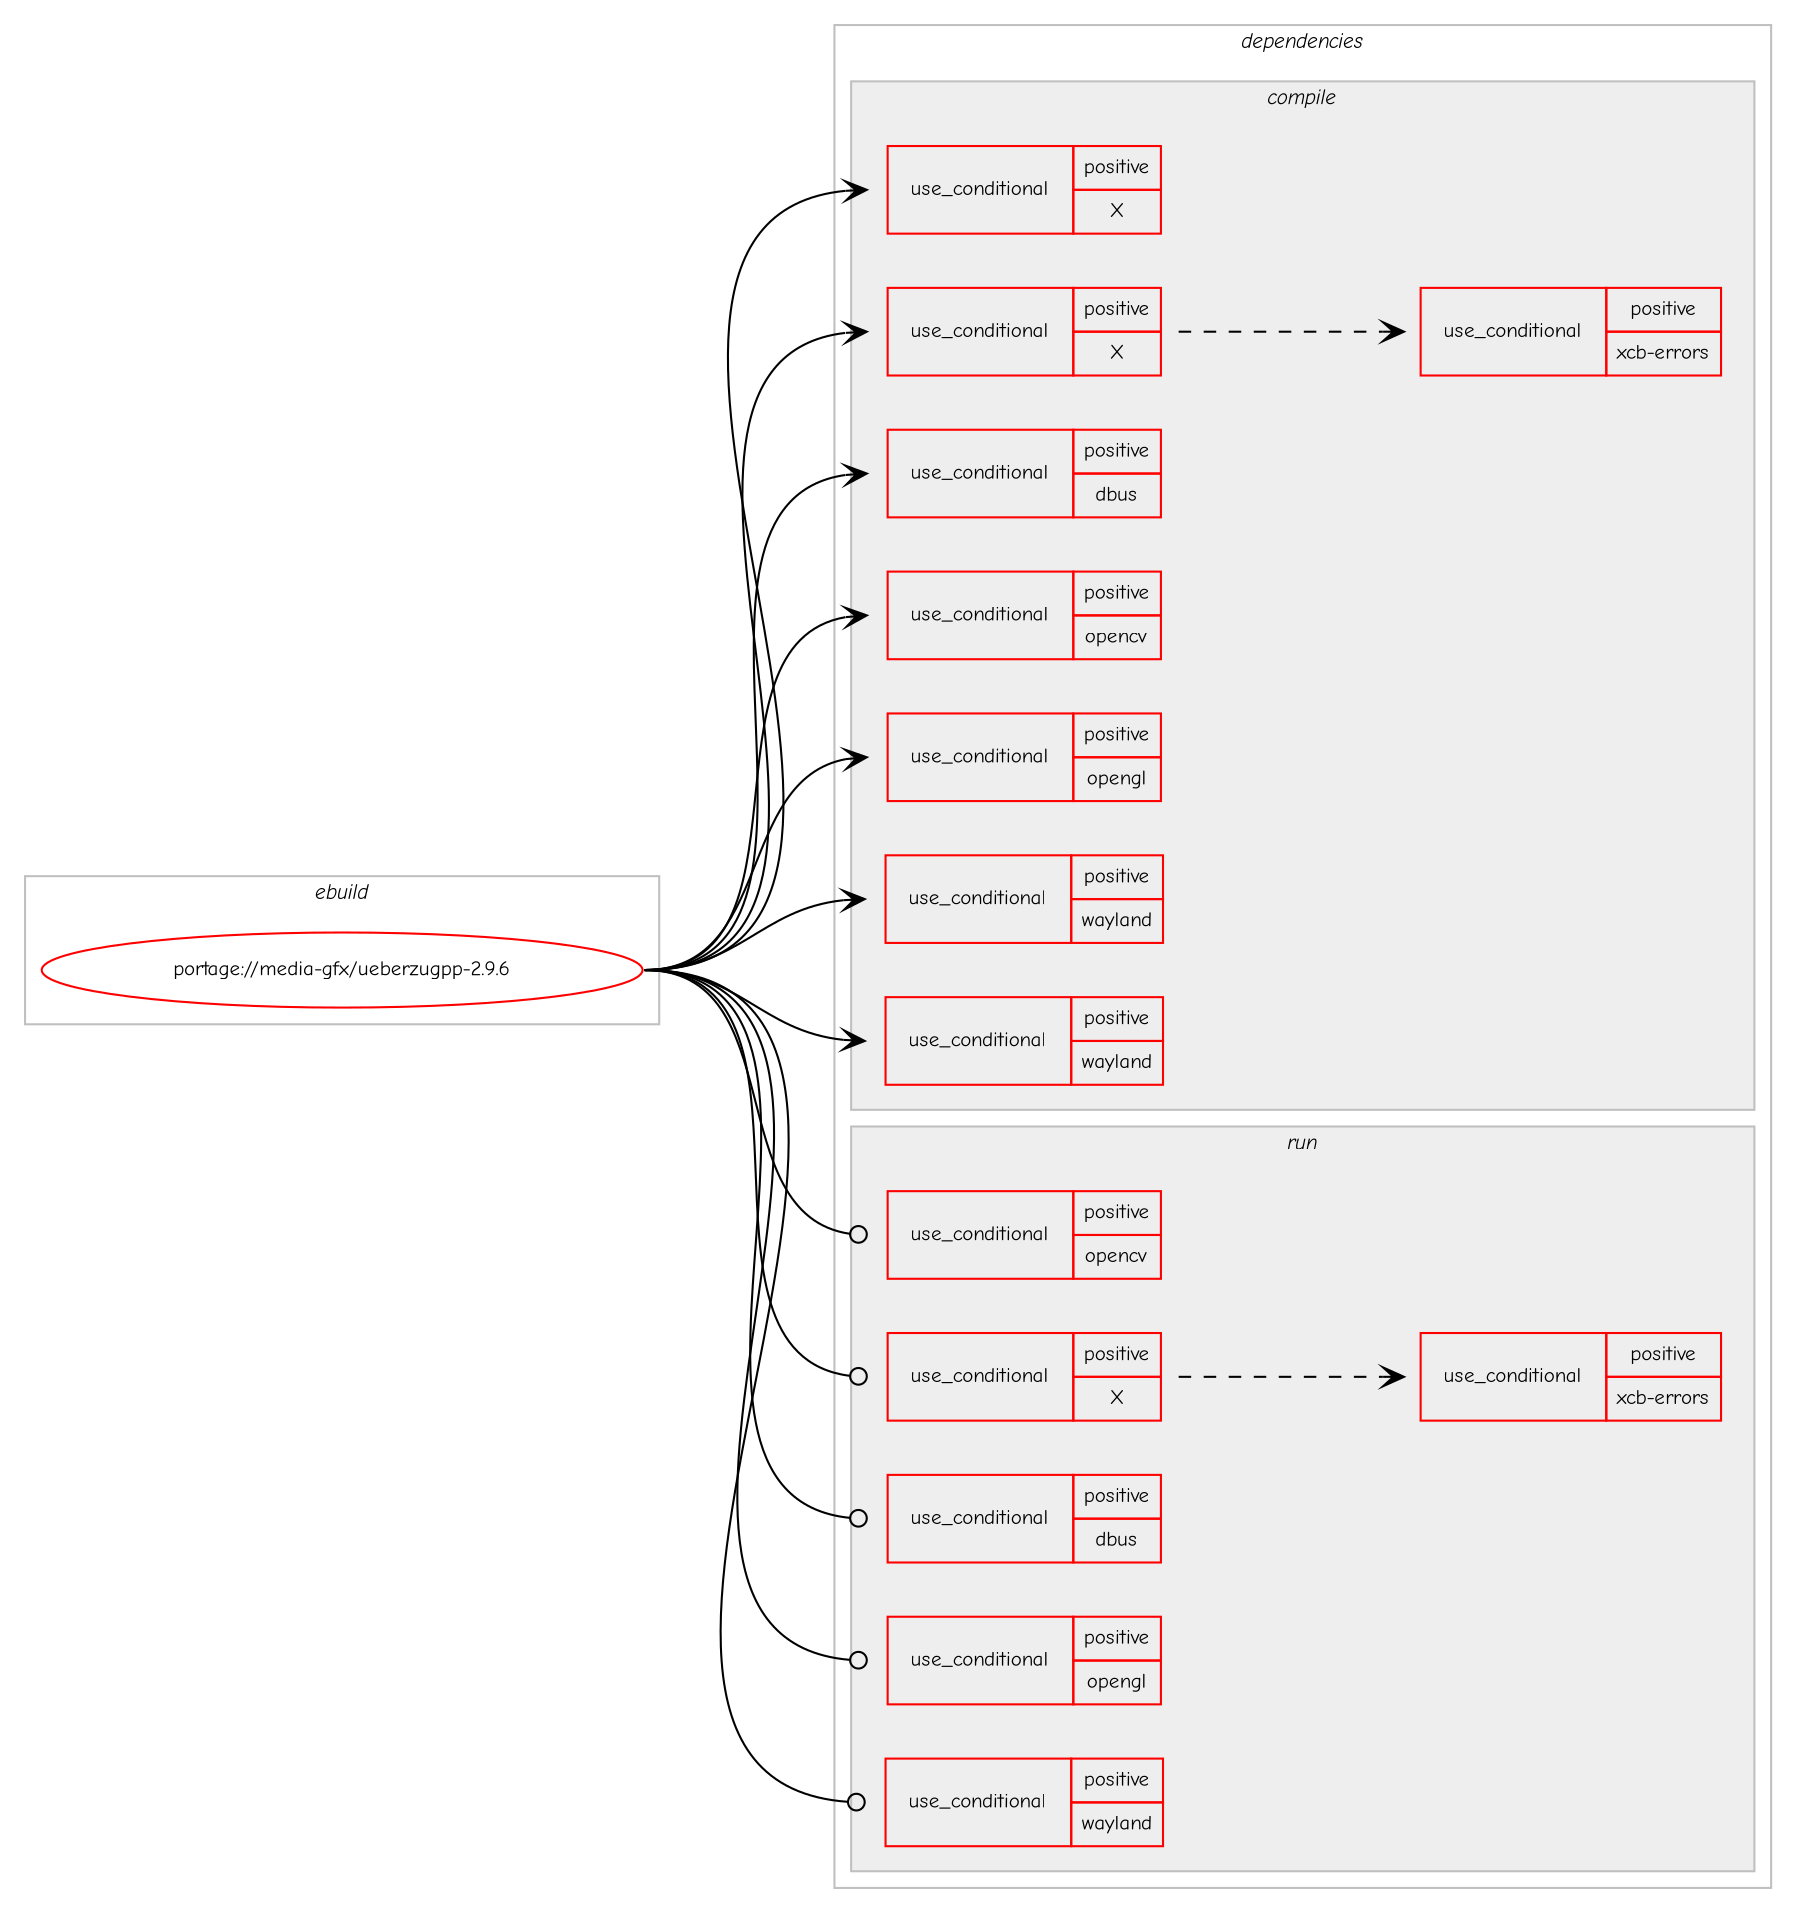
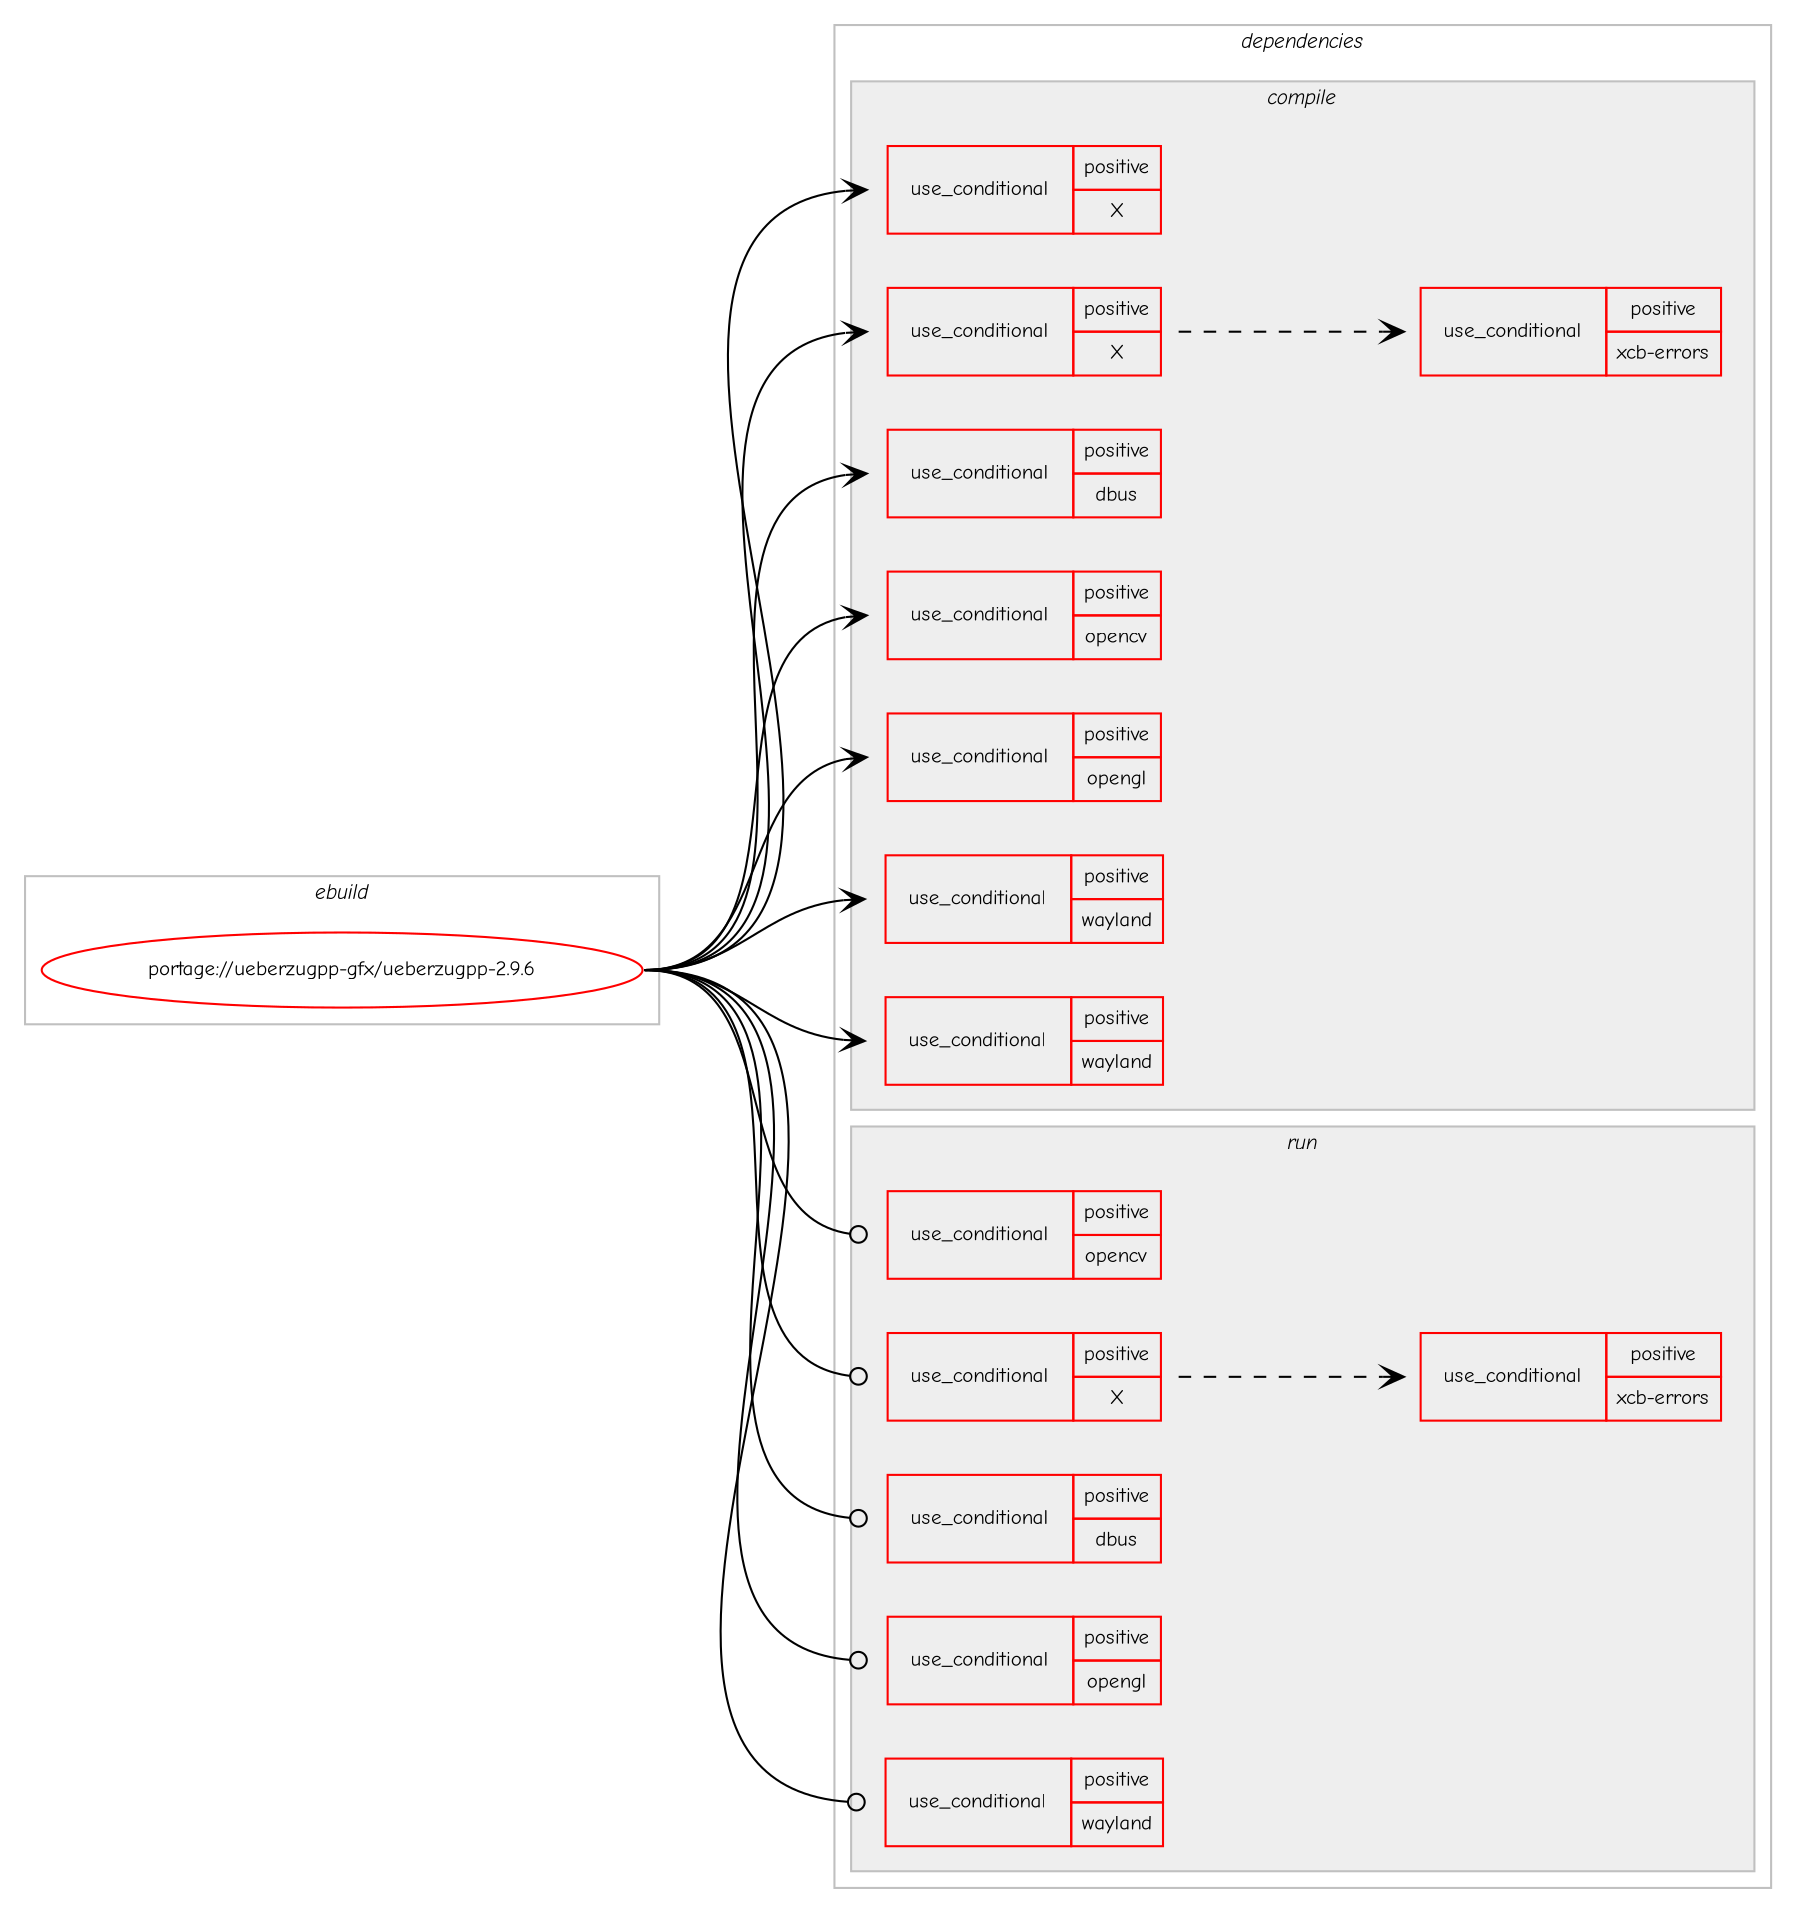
(342, 970) -> (342, 970)
